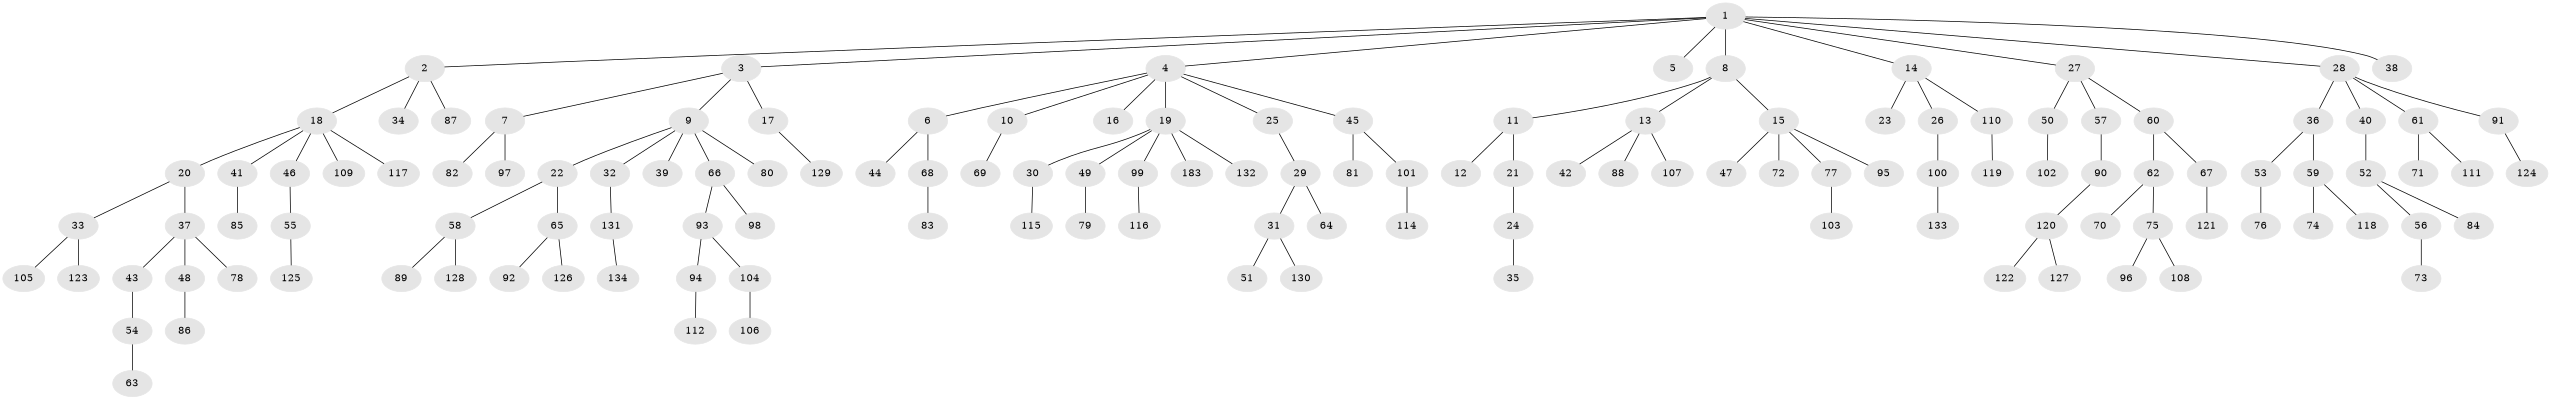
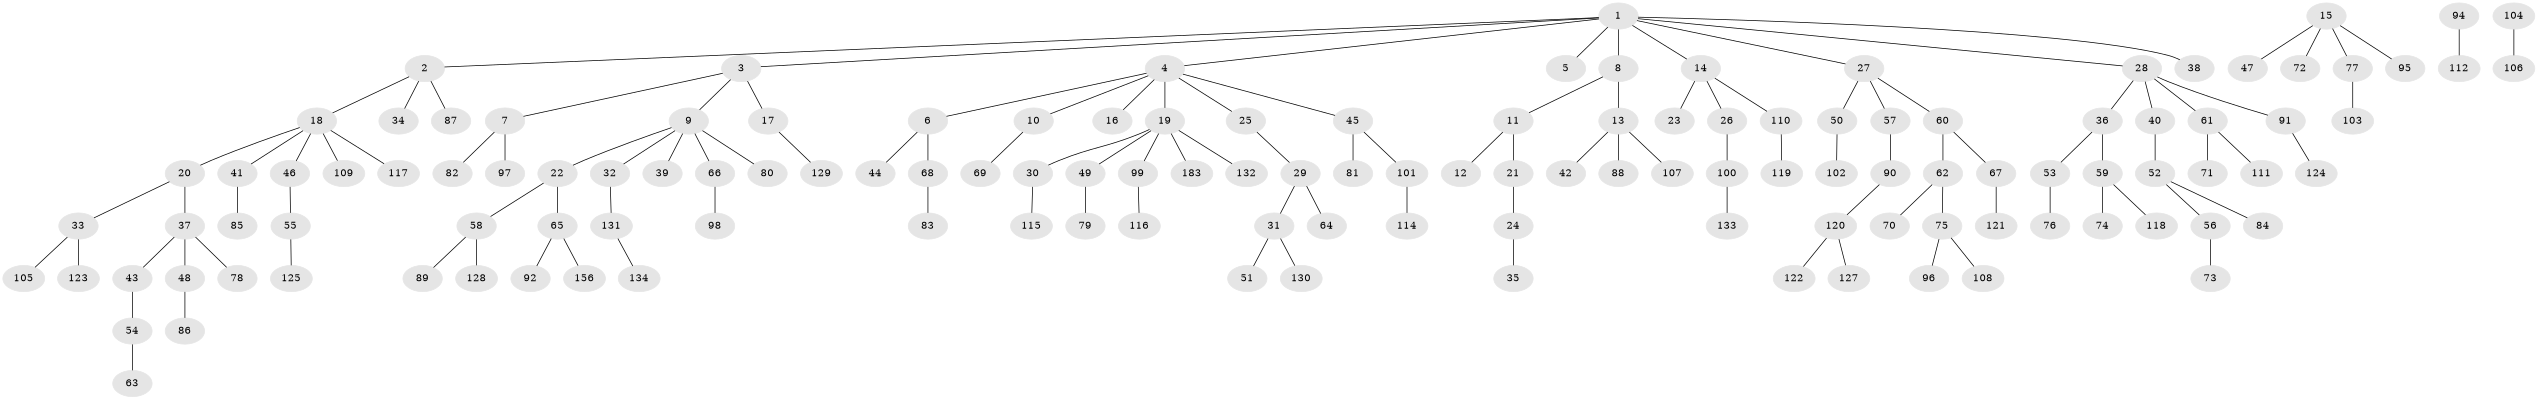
(1752, 95) -> none
(703, 226) -> none
(563, 279) -> (584, 279)
